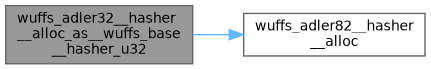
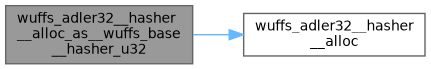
(334, 35) -> (334, 35)
